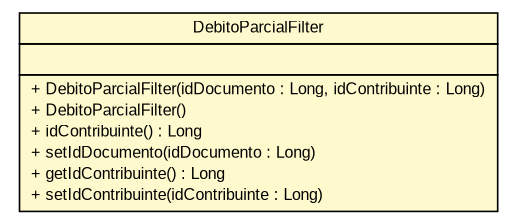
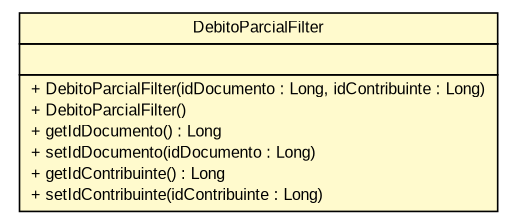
(117, 132) -> (127, 132)
